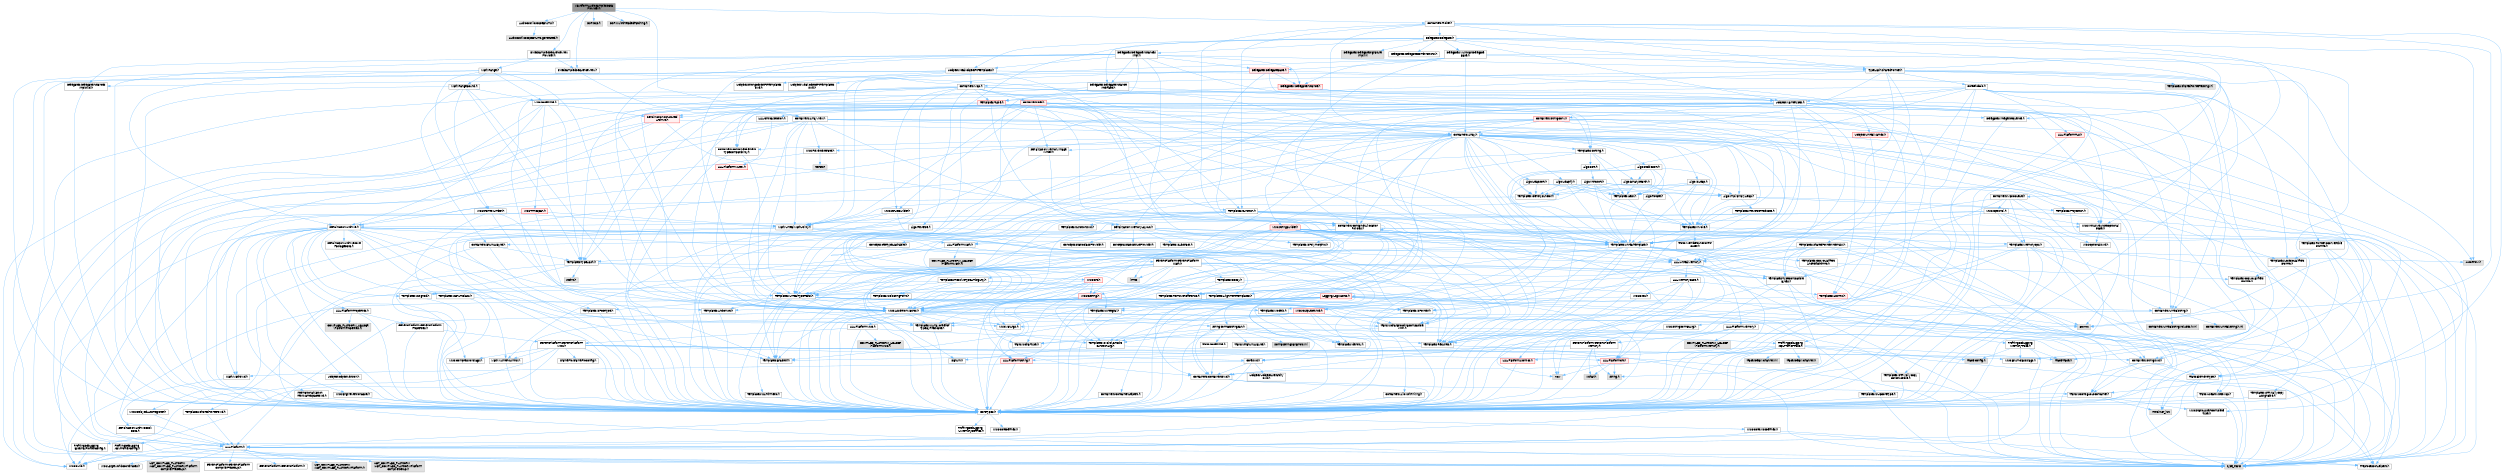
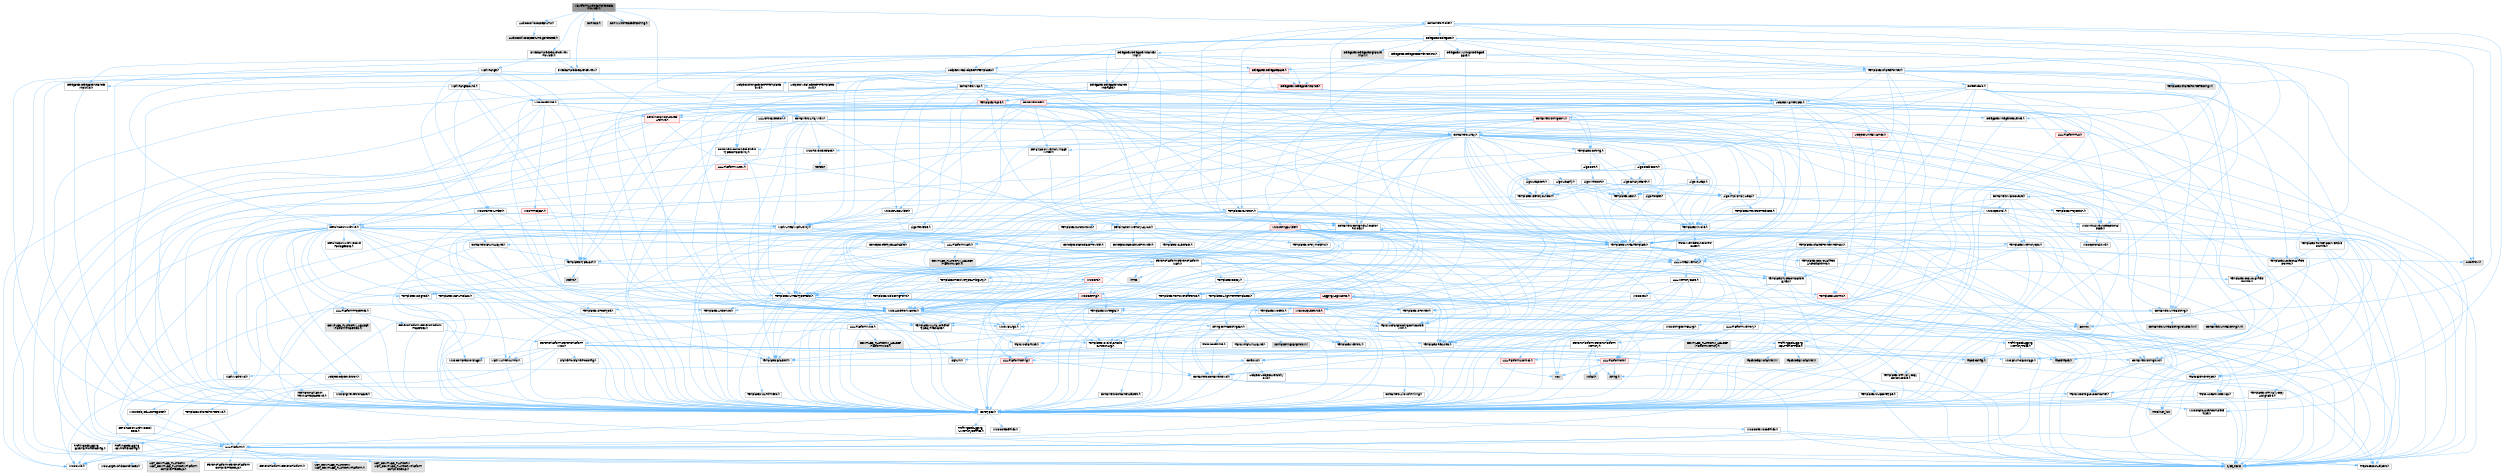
(1885, 71) -> (1885, 71)
